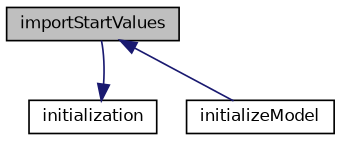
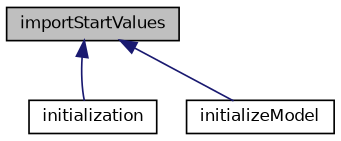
(104, 62) -> (82, 79)
